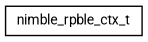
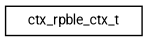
(74, 21) -> (74, 21)
